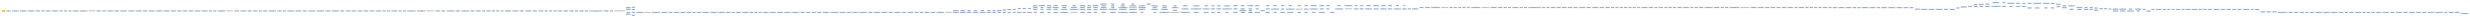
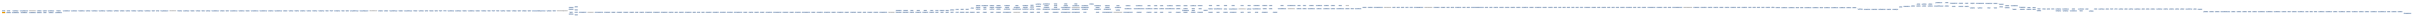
(61, 11) -> none
